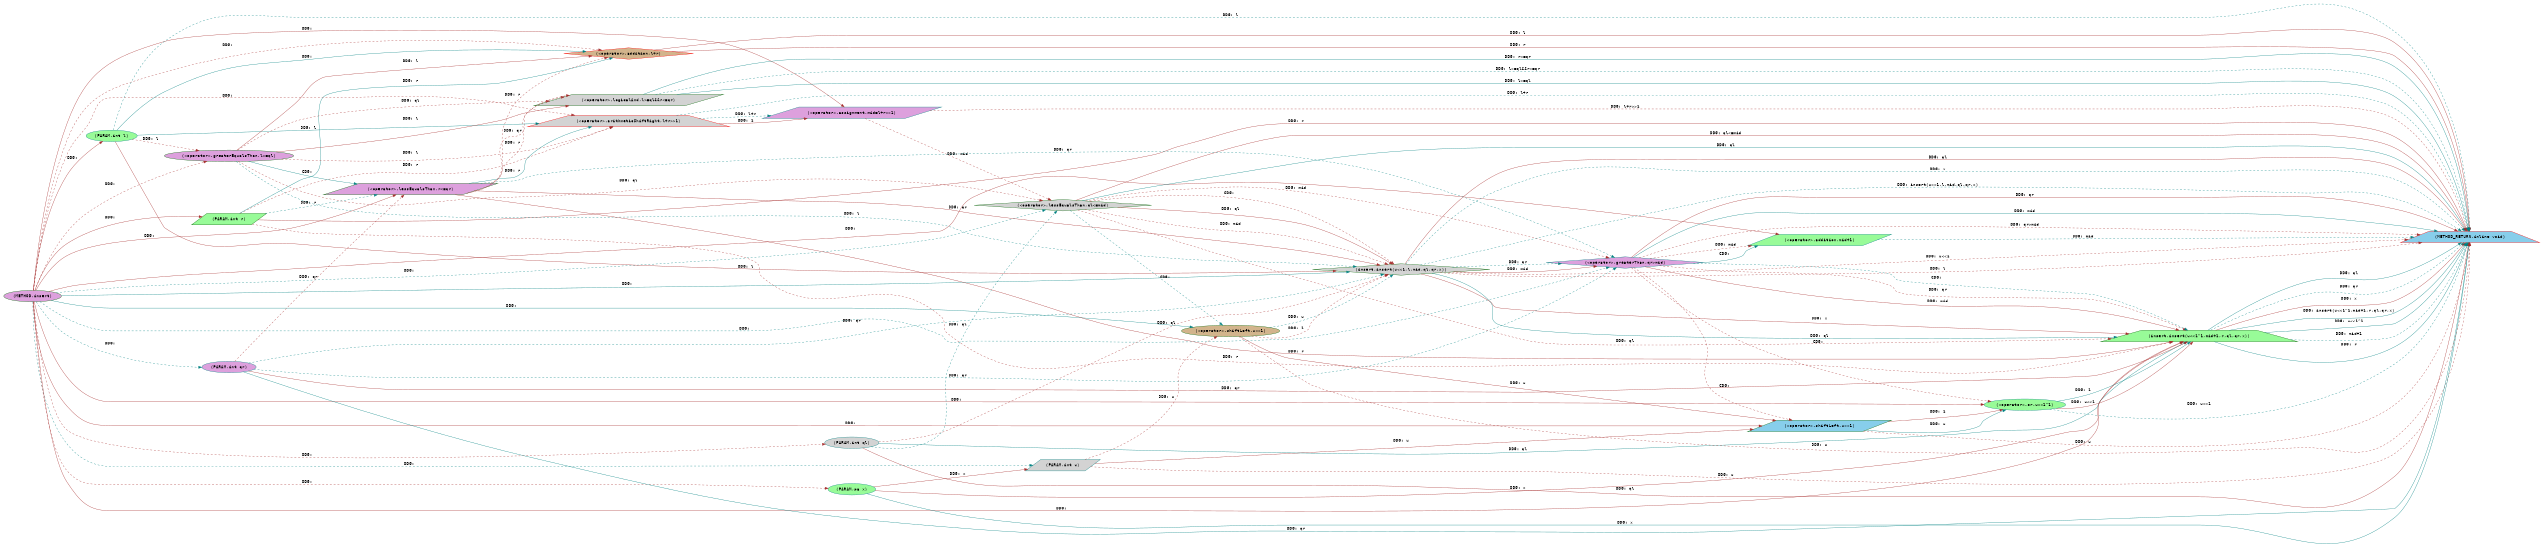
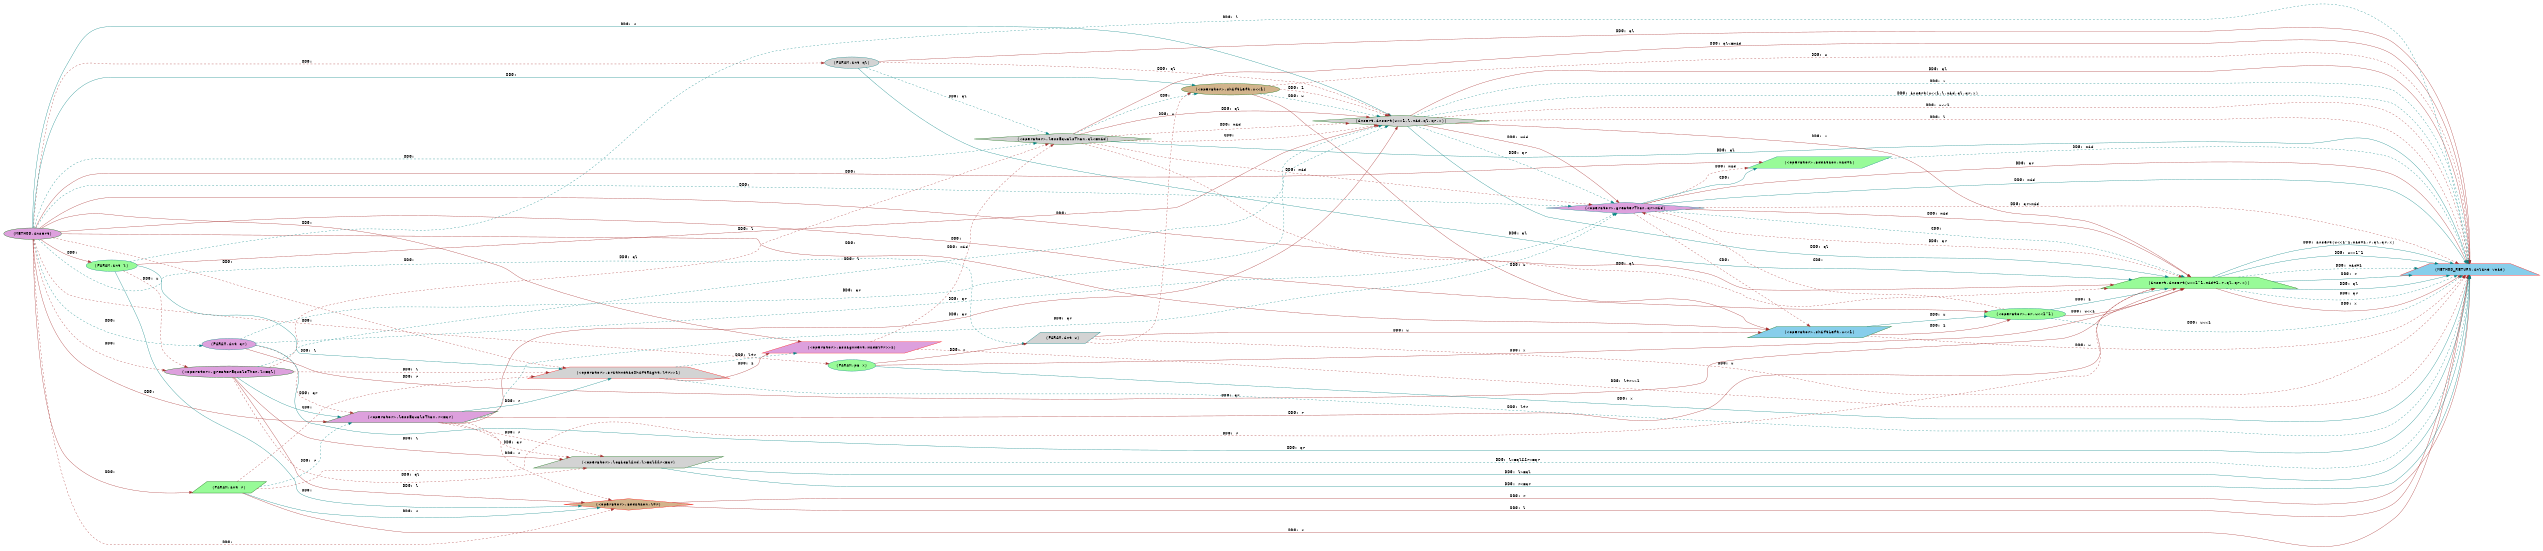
(852, 113) -> (852, 347)
(151, 139) -> (151, 278)
(629, 284) -> (629, 24)
(1799, 363) -> (1808, 287)
